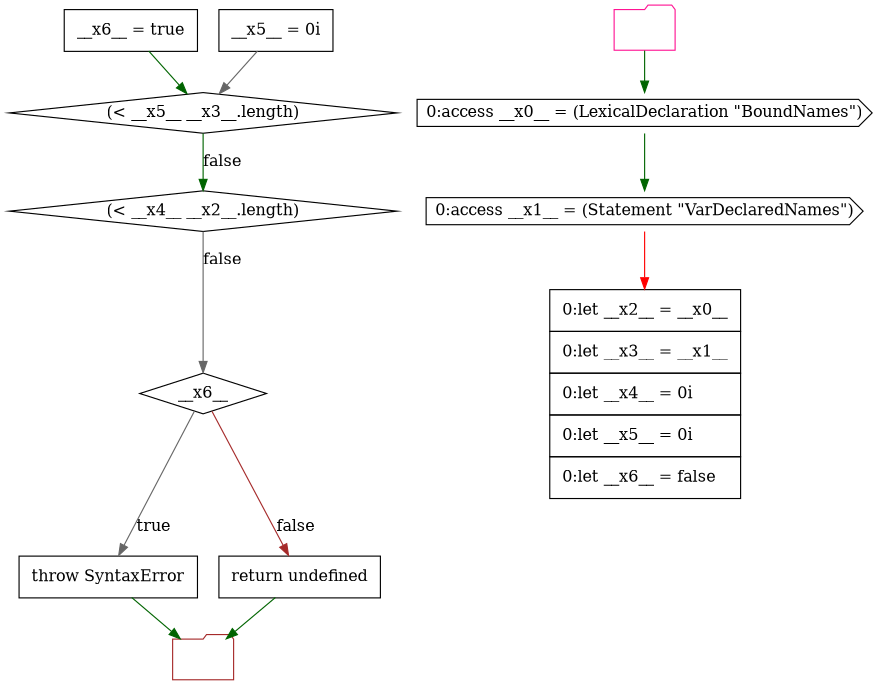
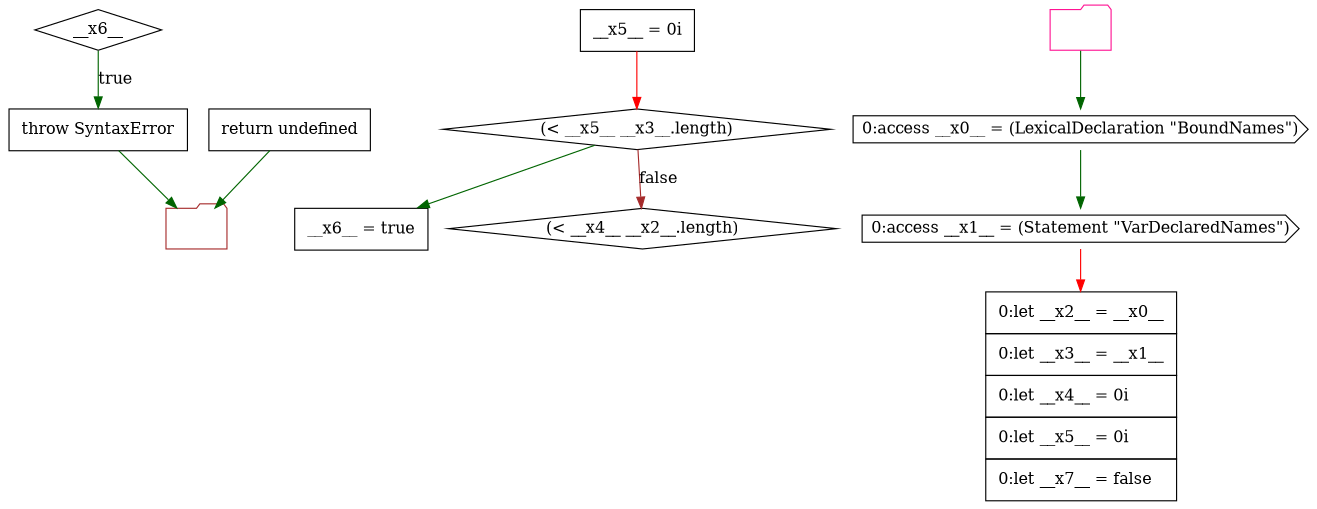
(164, 68) -> (512, 175)
(242, 68) -> (637, 74)
(203, 156) -> (639, 173)
(203, 296) -> none
(639, 477) -> (1075, 479)
(159, 478) -> (98, 74)
(248, 478) -> none
